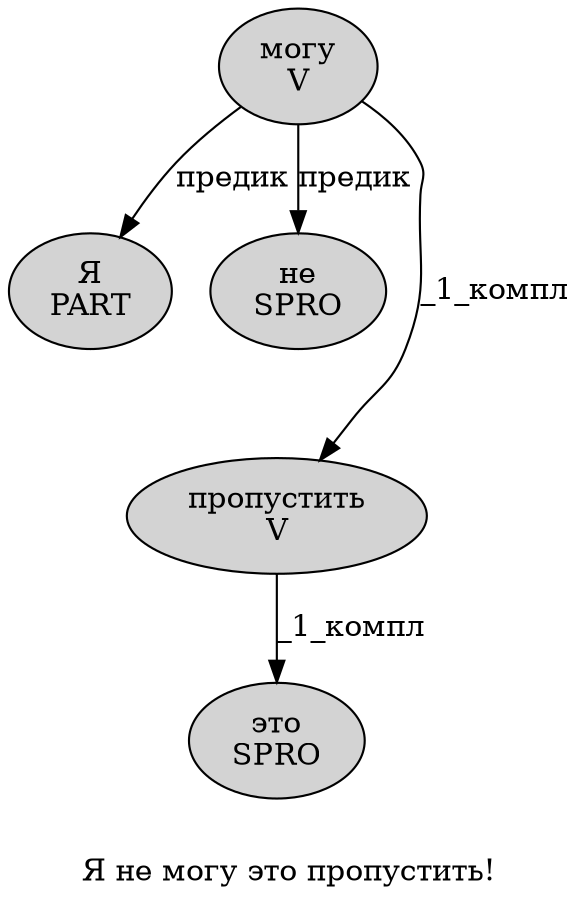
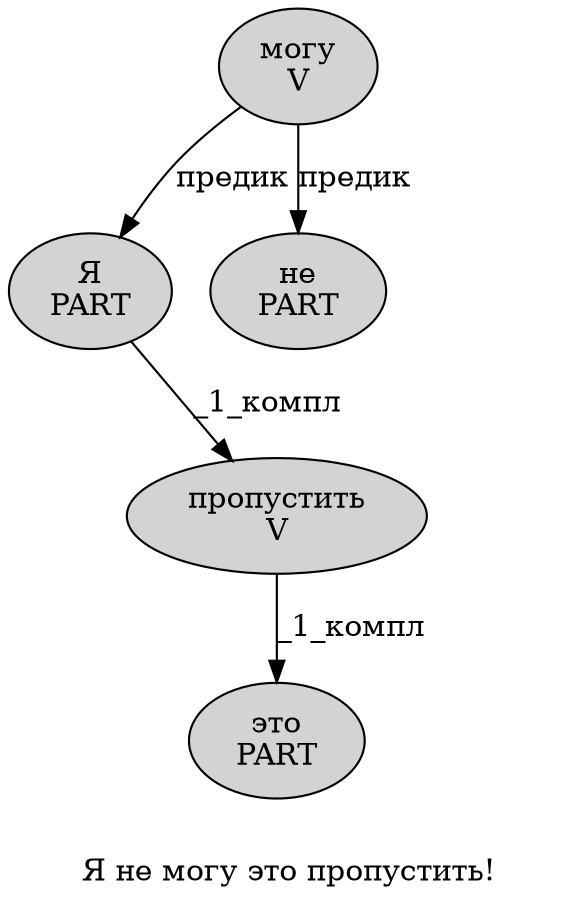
(421, 273) -> (175, 393)
(298, 291) -> (298, 291)
(277, 741) -> (277, 741)
